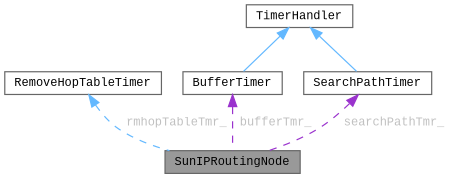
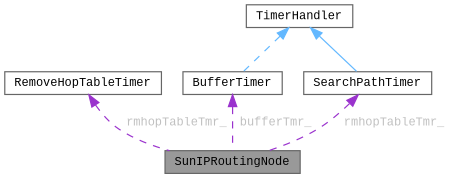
(262, 54) -> (262, 54)
(391, 123) -> (391, 123)
(128, 135) -> (128, 135)
